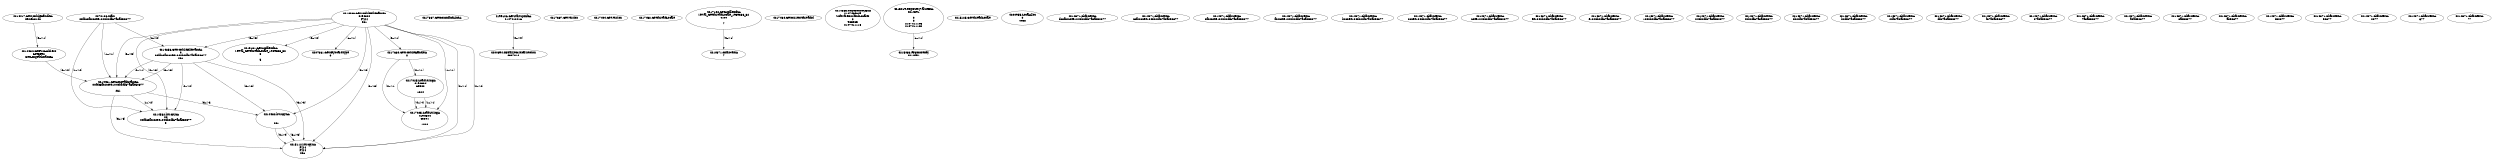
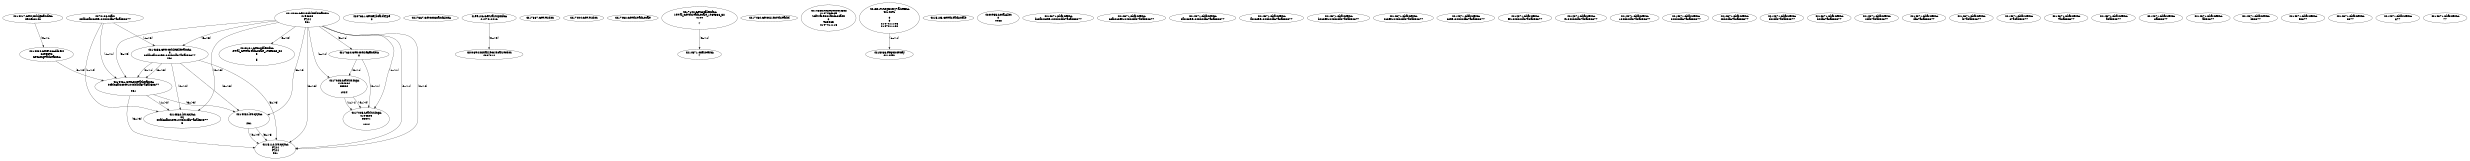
(346, 37) -> (314, 54)
